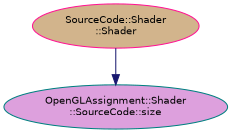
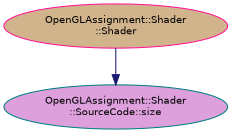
(116, 26) -> (116, 26)
